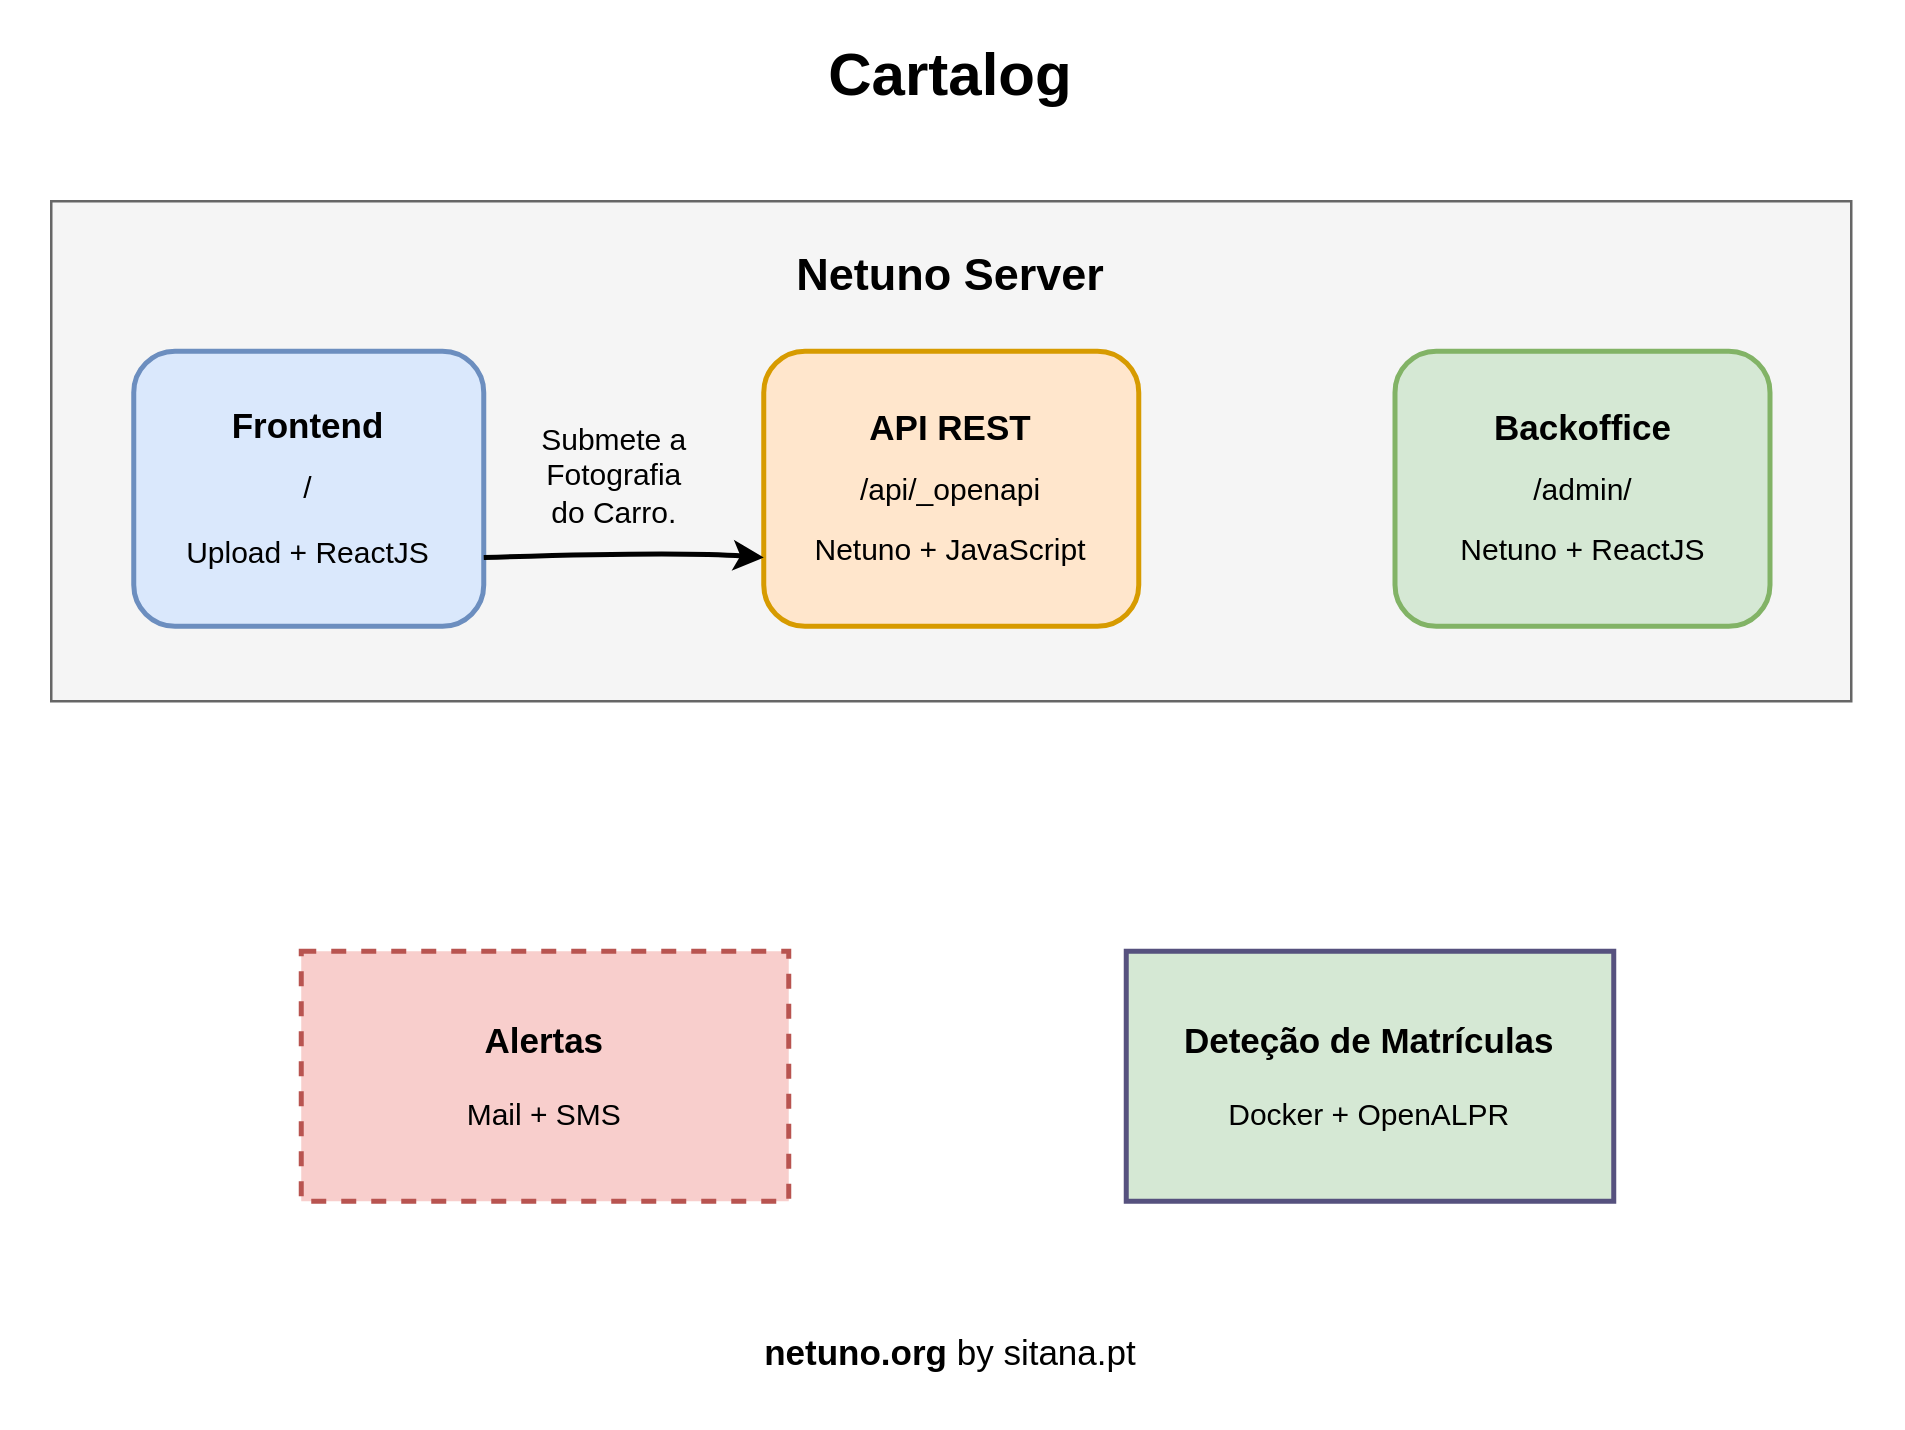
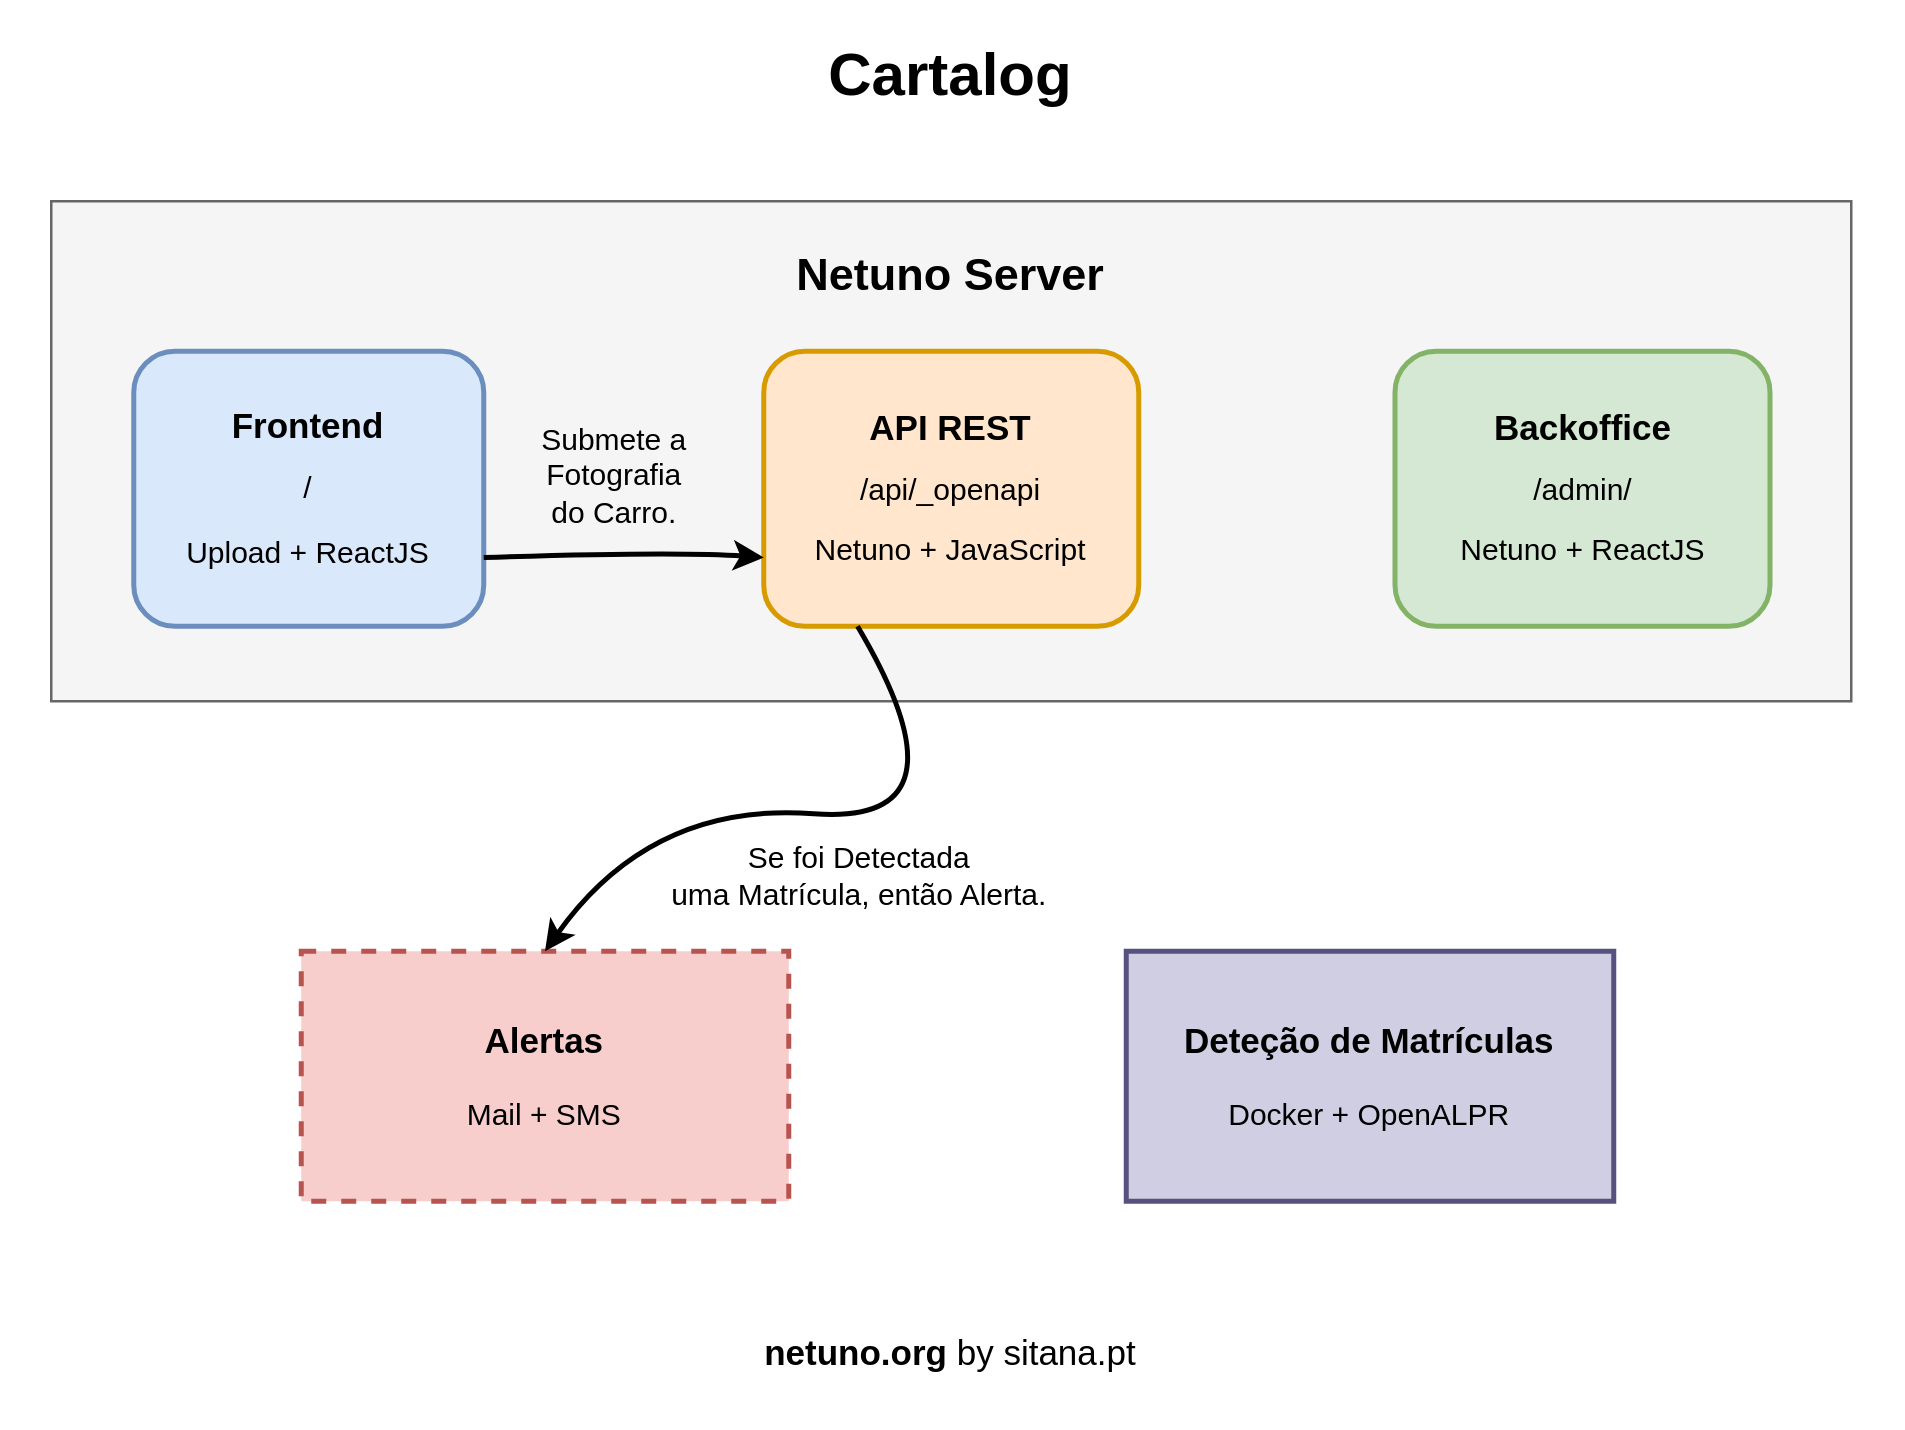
none -> (798, 813)
(1370, 1076) -> (1370, 1076)
